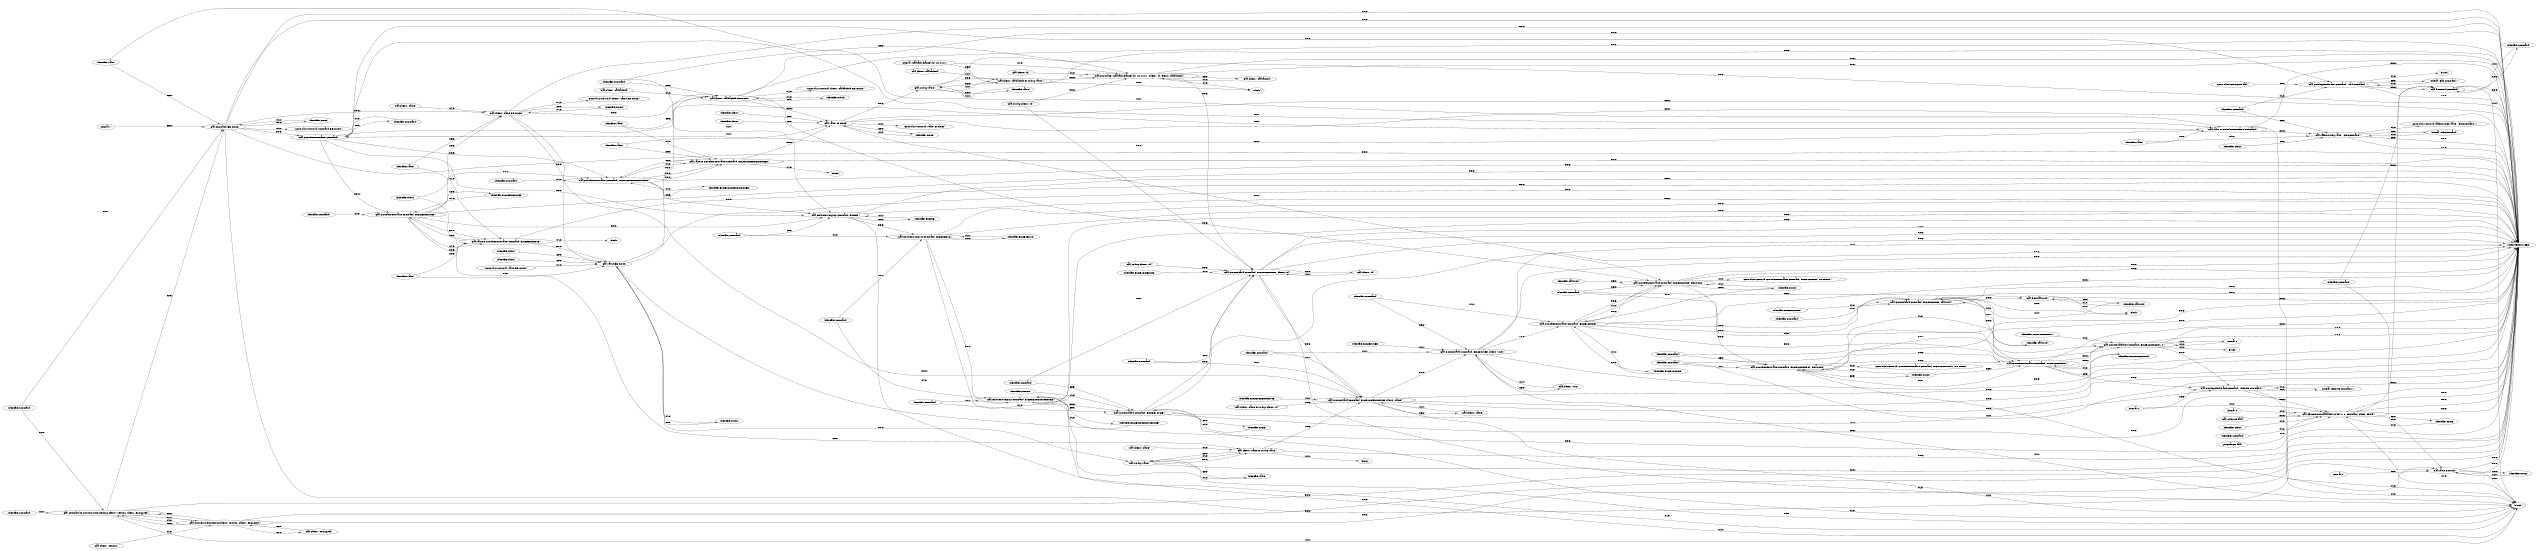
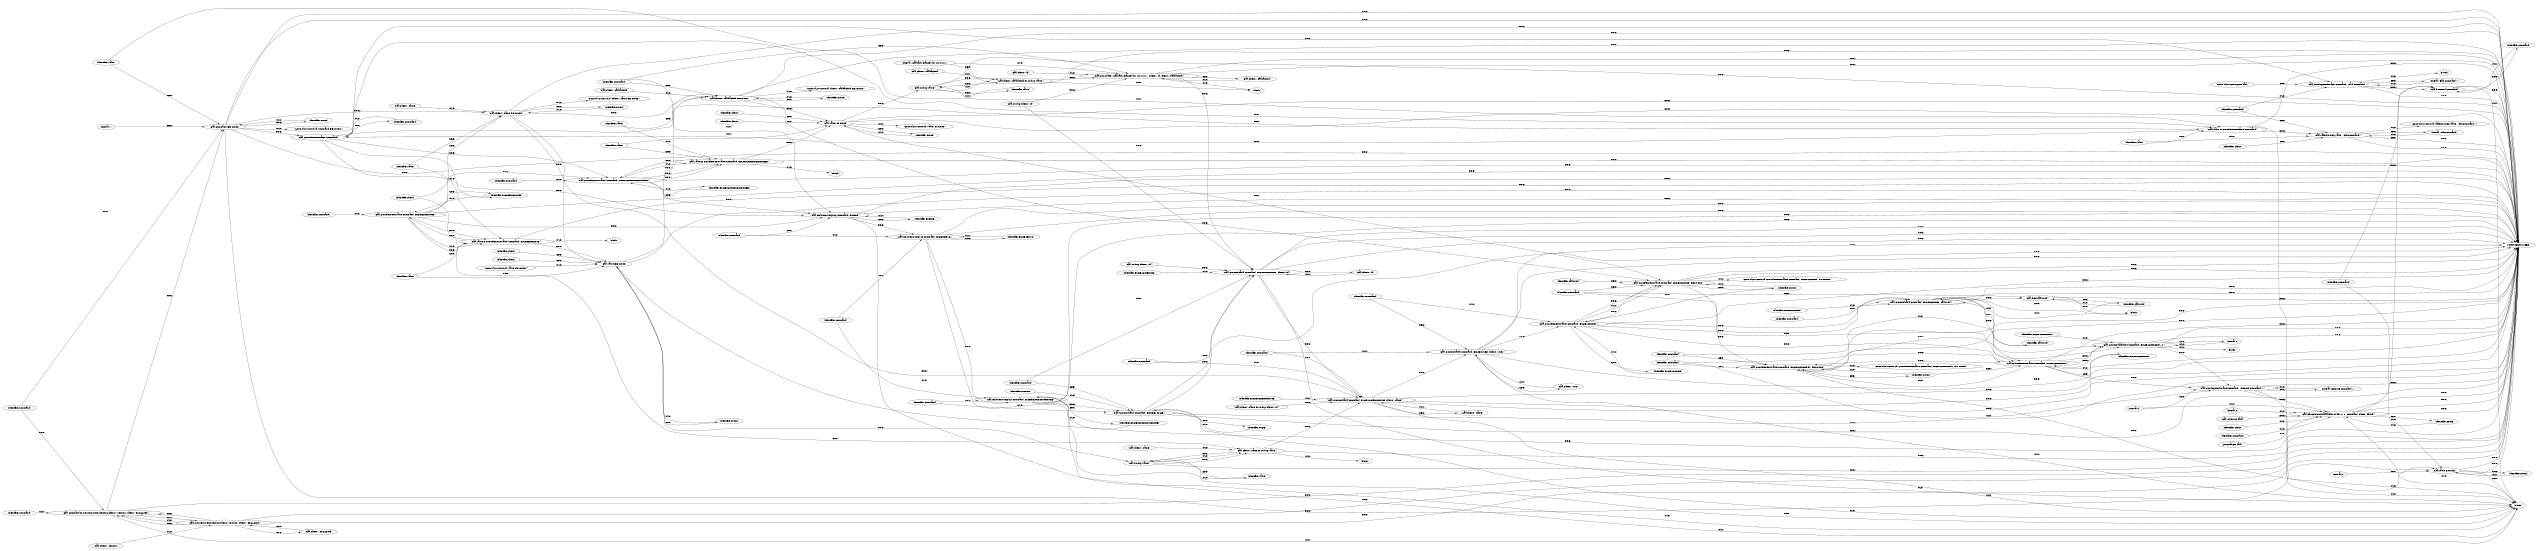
(346, 184) -> (404, 176)
(1365, 344) -> none
